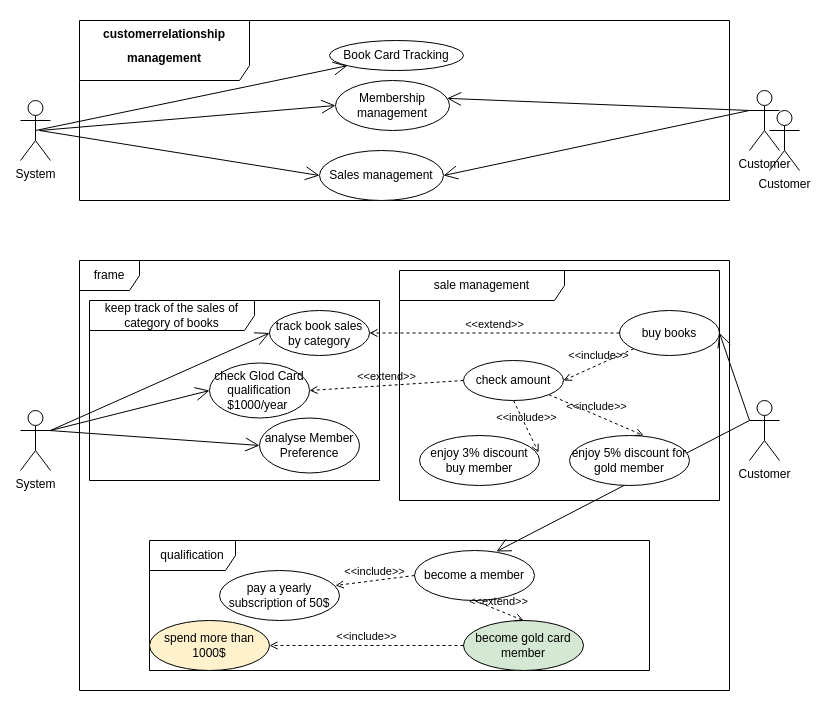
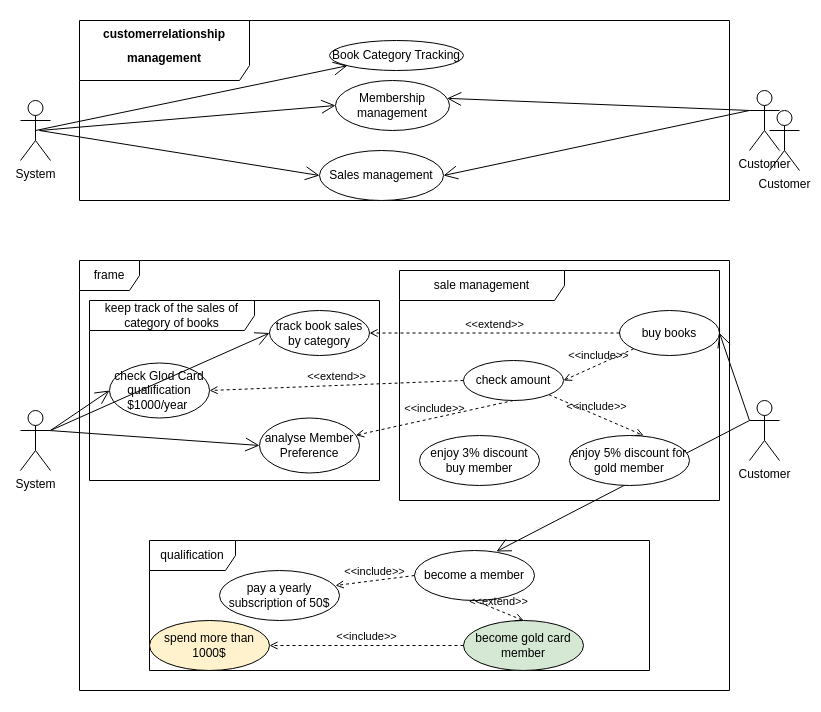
(397, 56) -> (397, 56)
(260, 391) -> (160, 391)
(525, 425) -> (436, 418)
